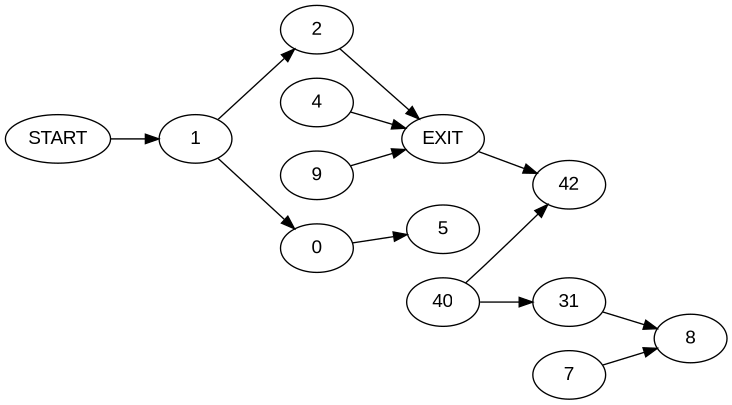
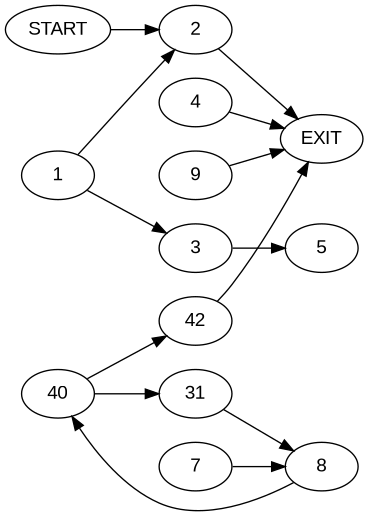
(128, 139) -> (128, 30)
(501, 160) -> (263, 240)
(317, 248) -> (196, 248)
none -> (173, 508)
